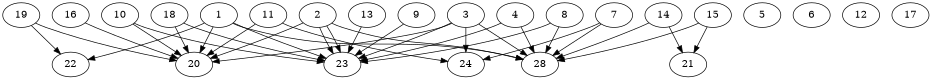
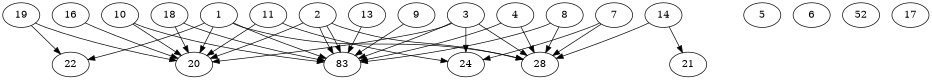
(713, 15) -> none
(861, 15) -> (861, 15)
(342, 64) -> (342, 64)
